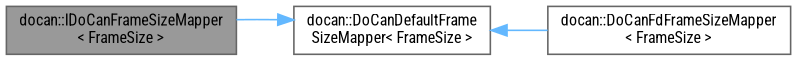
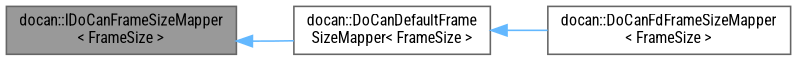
(257, 20) -> (273, 41)
